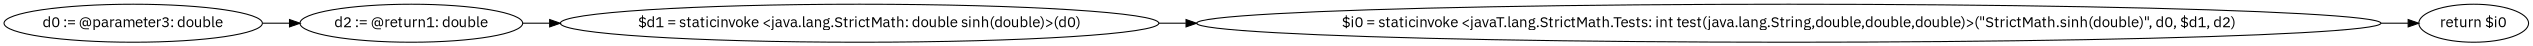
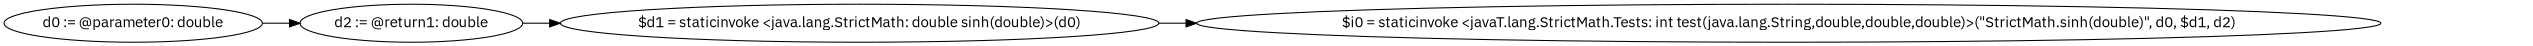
(133, 23) -> (133, 23)
(2474, 23) -> none
